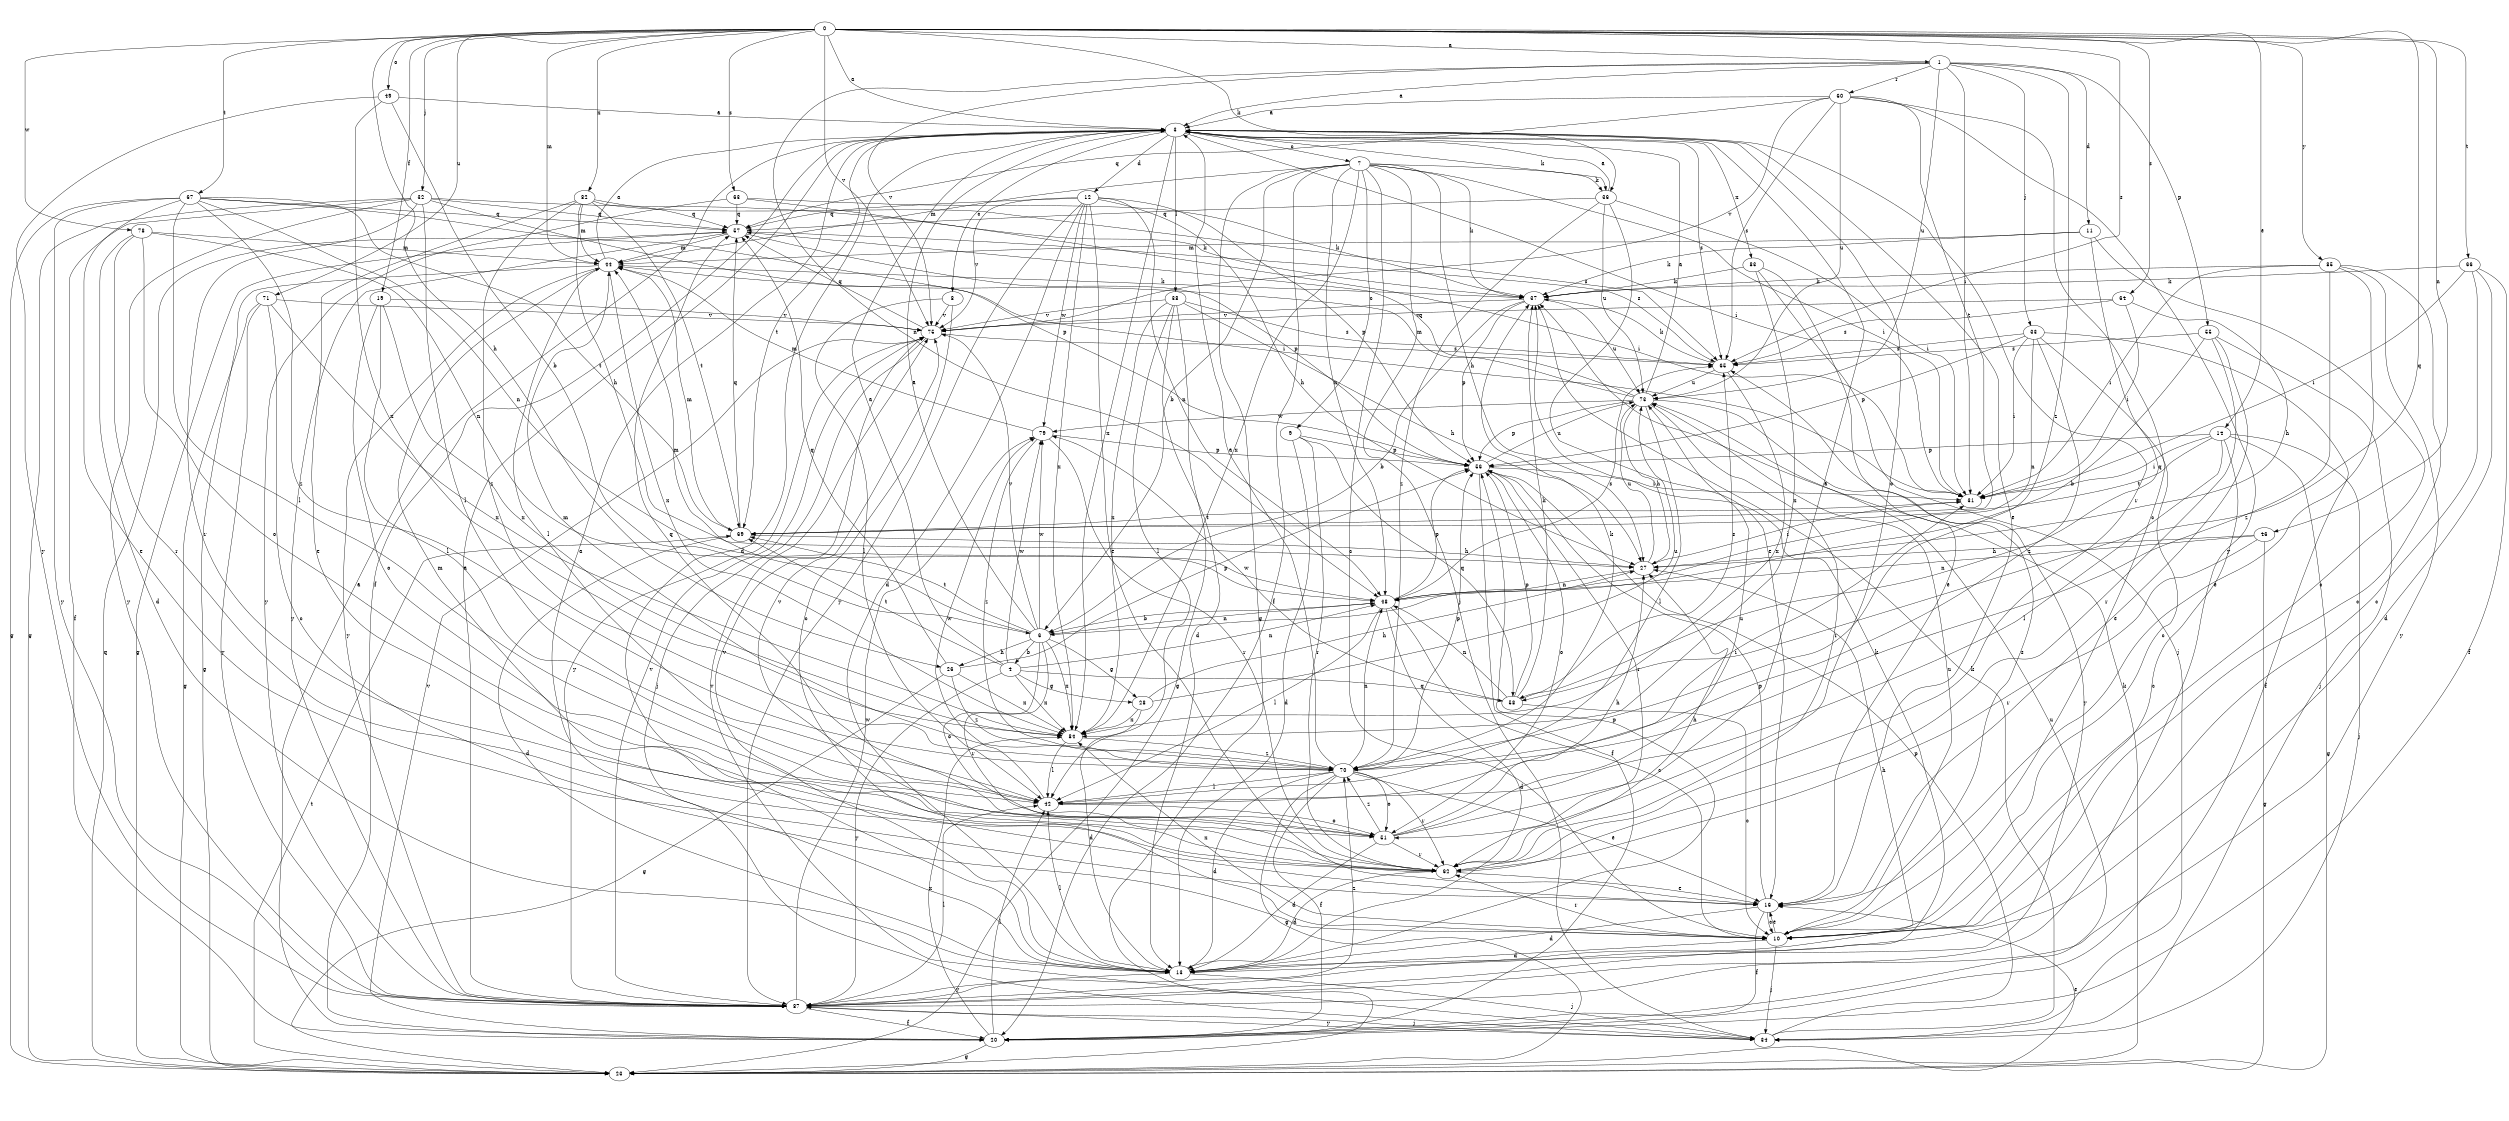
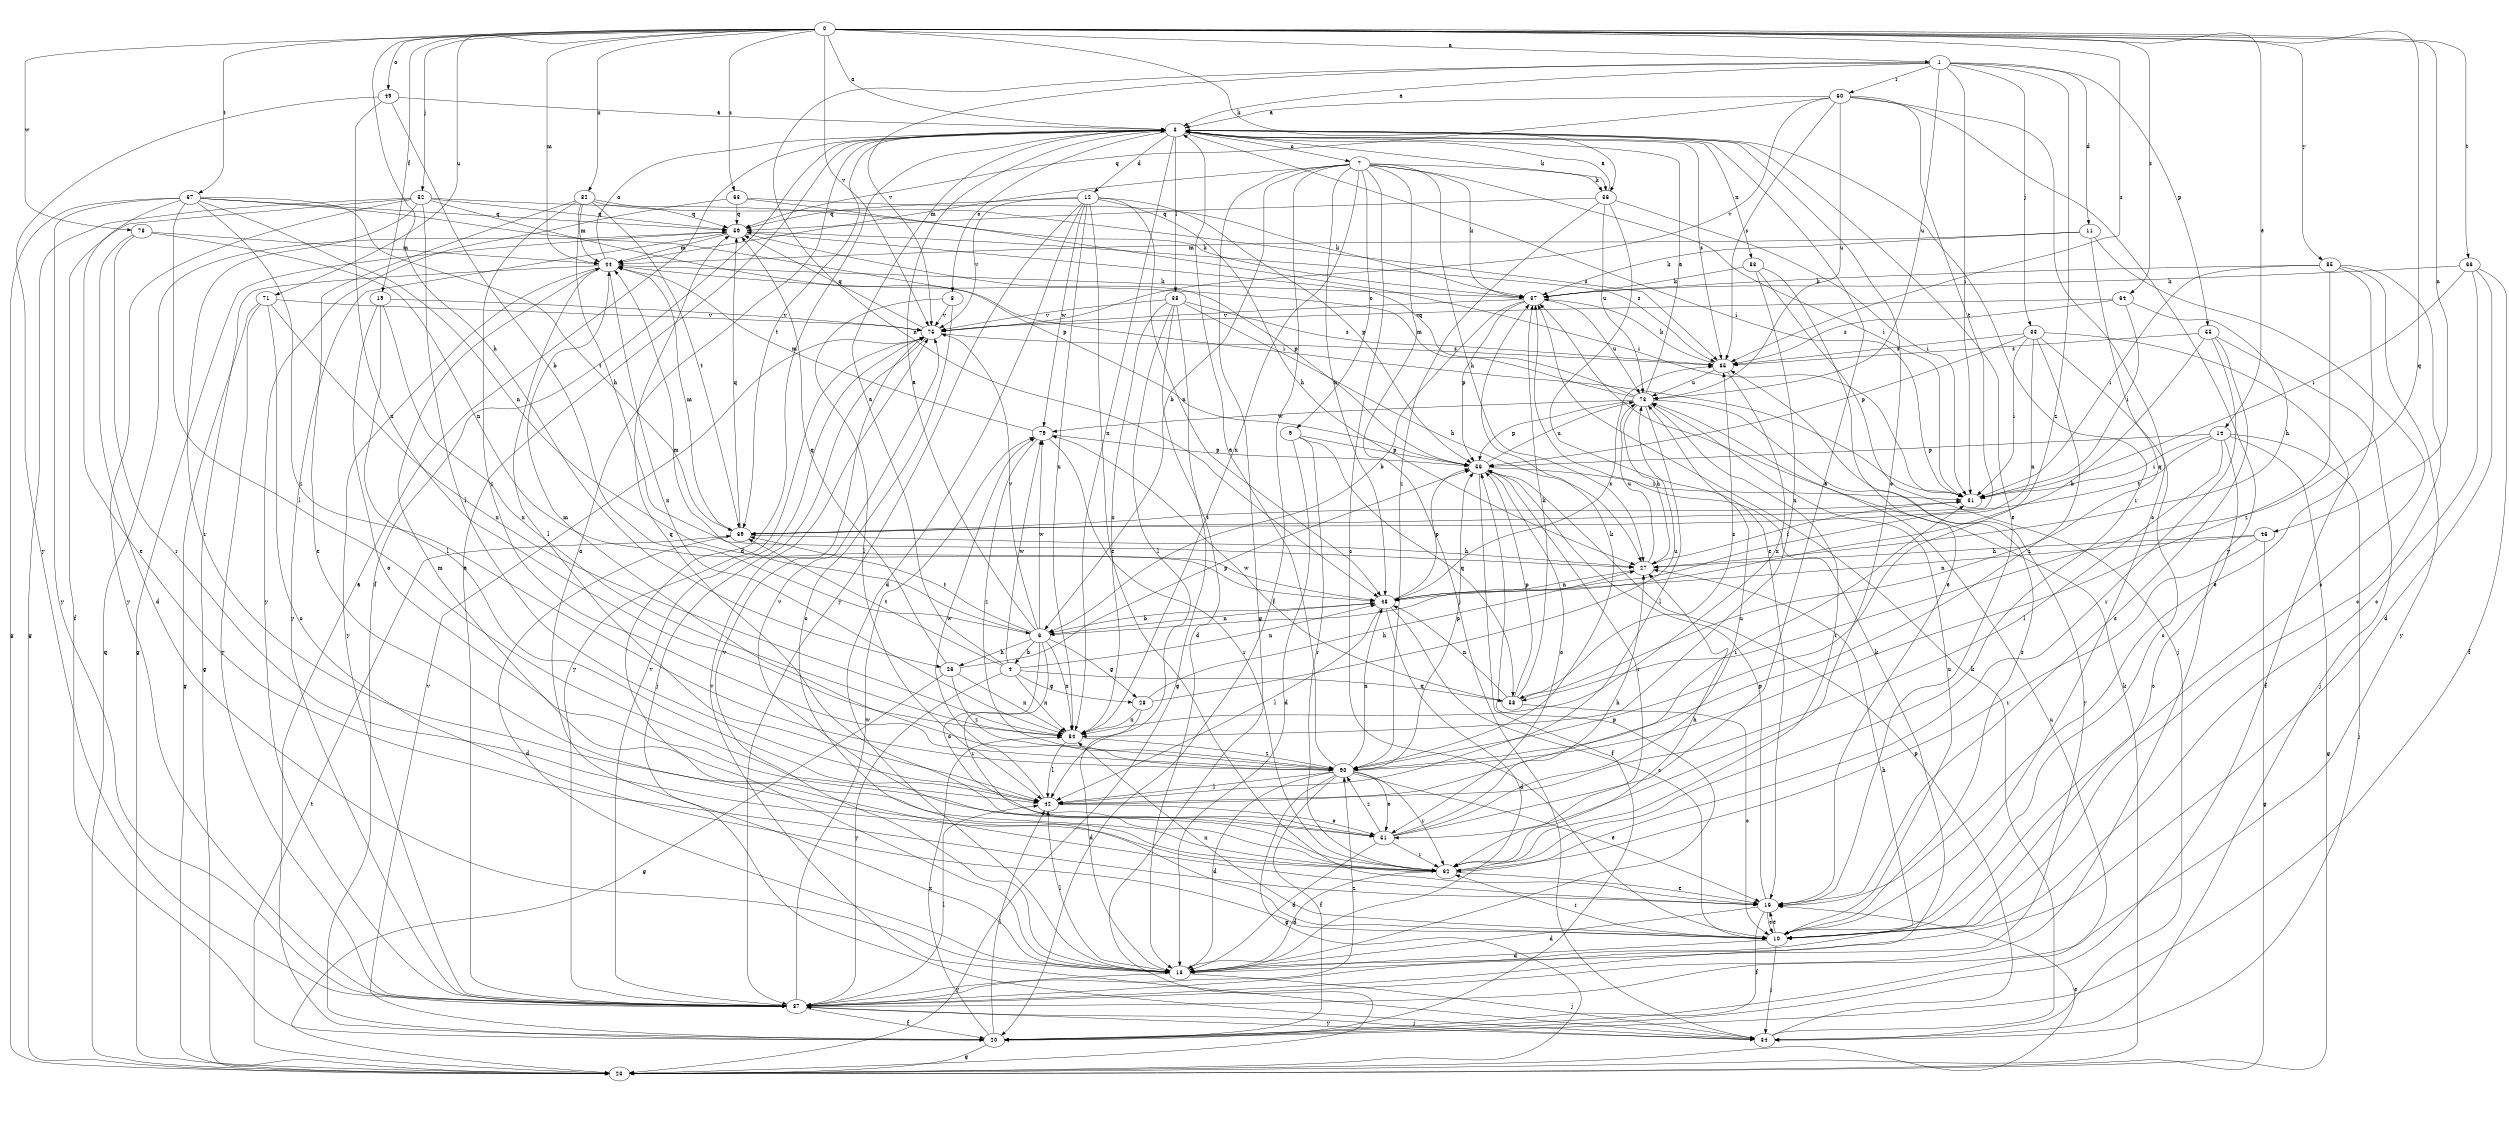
(737, 231) -> (737, 231)
(626, 742) -> none
(1343, 771) -> (1343, 771)
